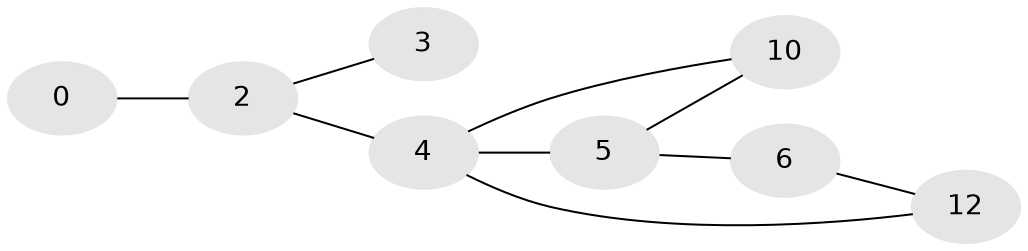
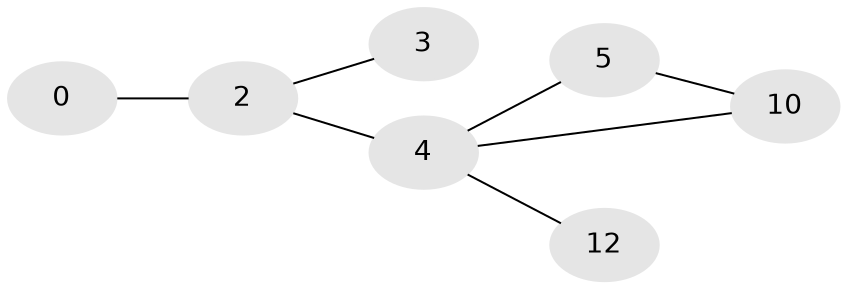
(785, 161) -> none
